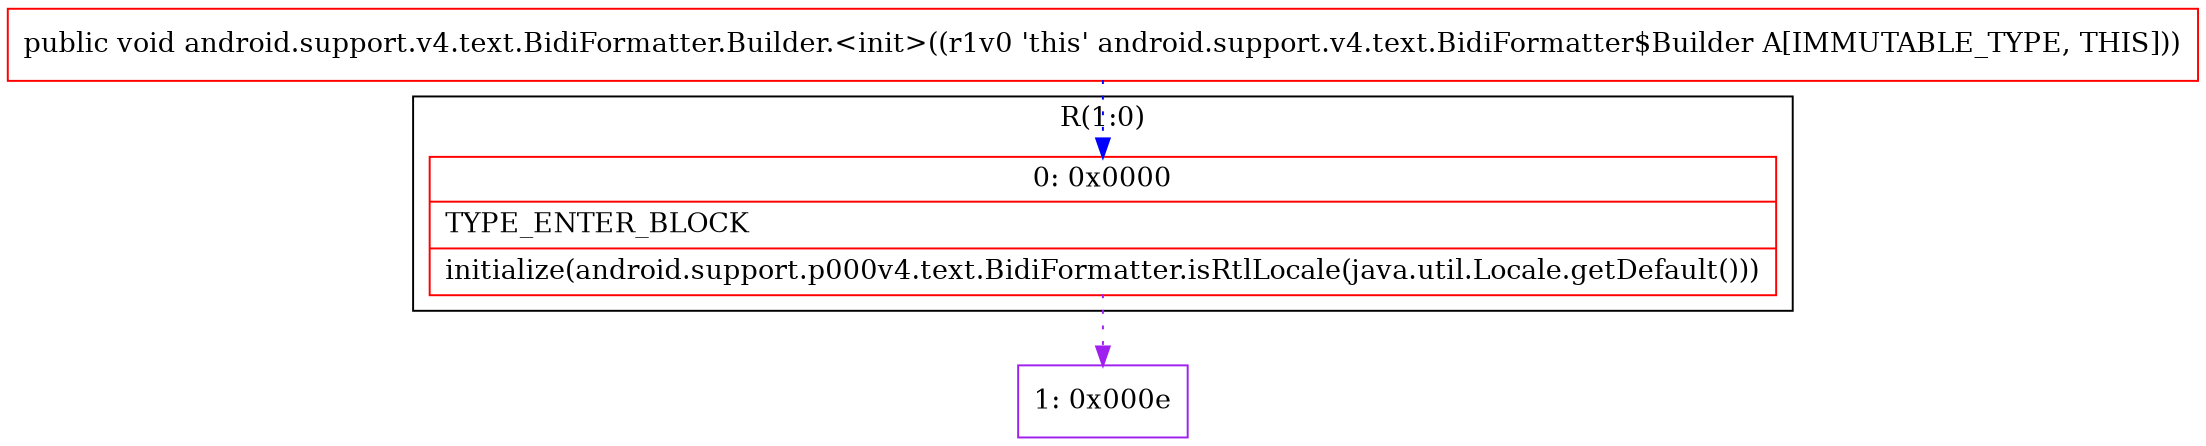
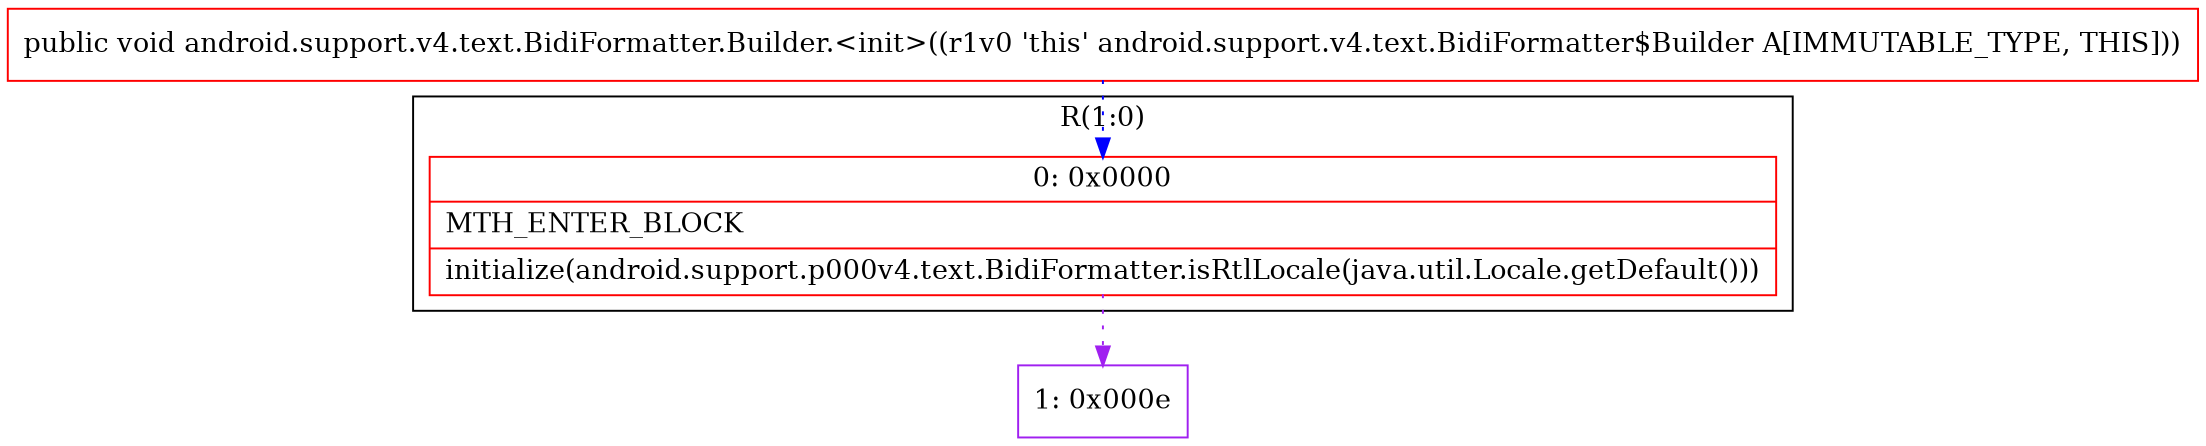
(598, 224) -> (595, 224)
